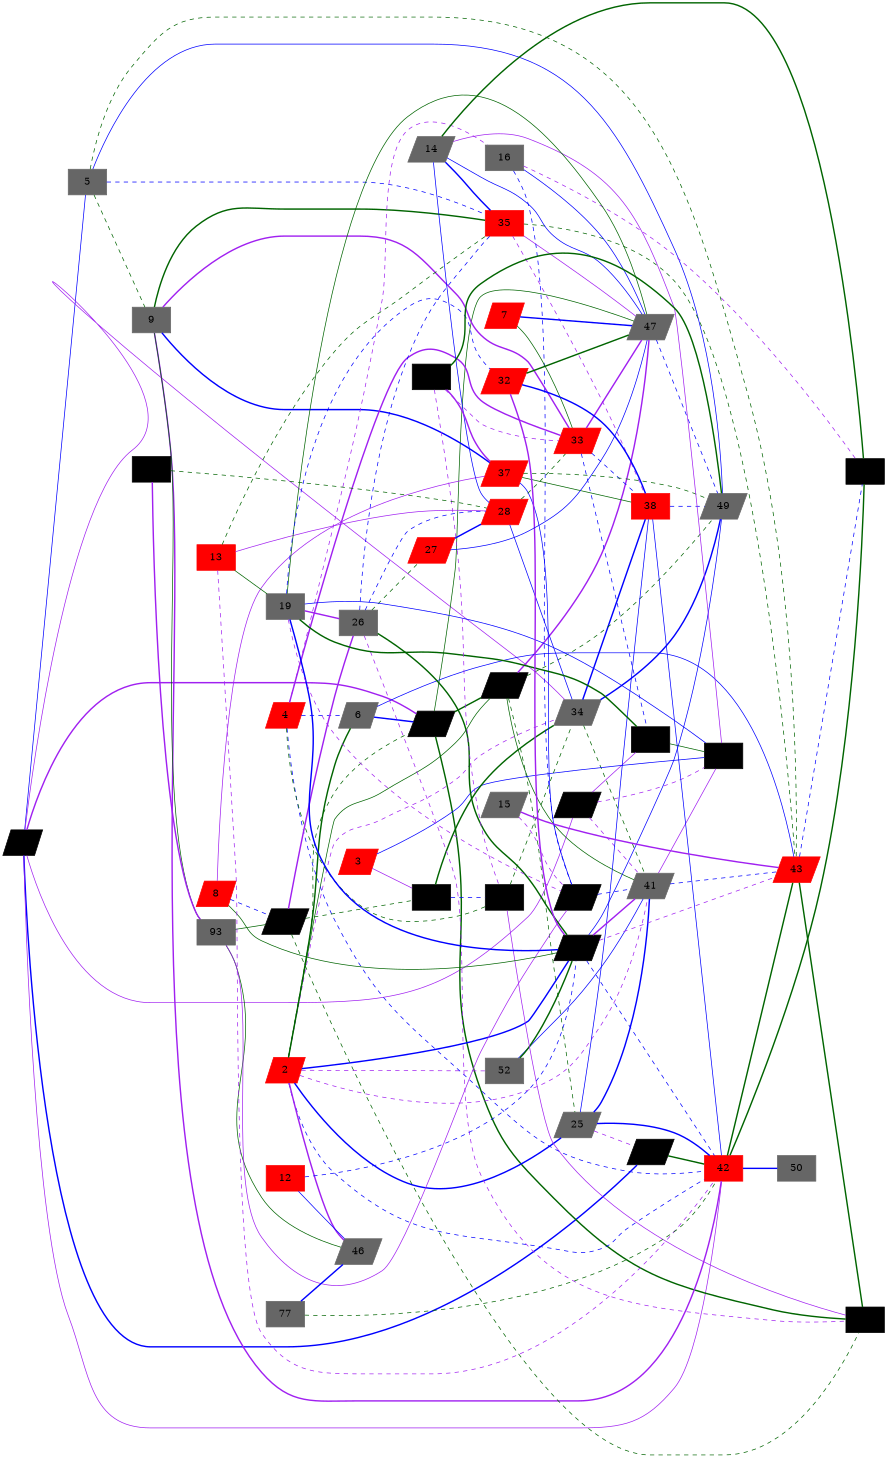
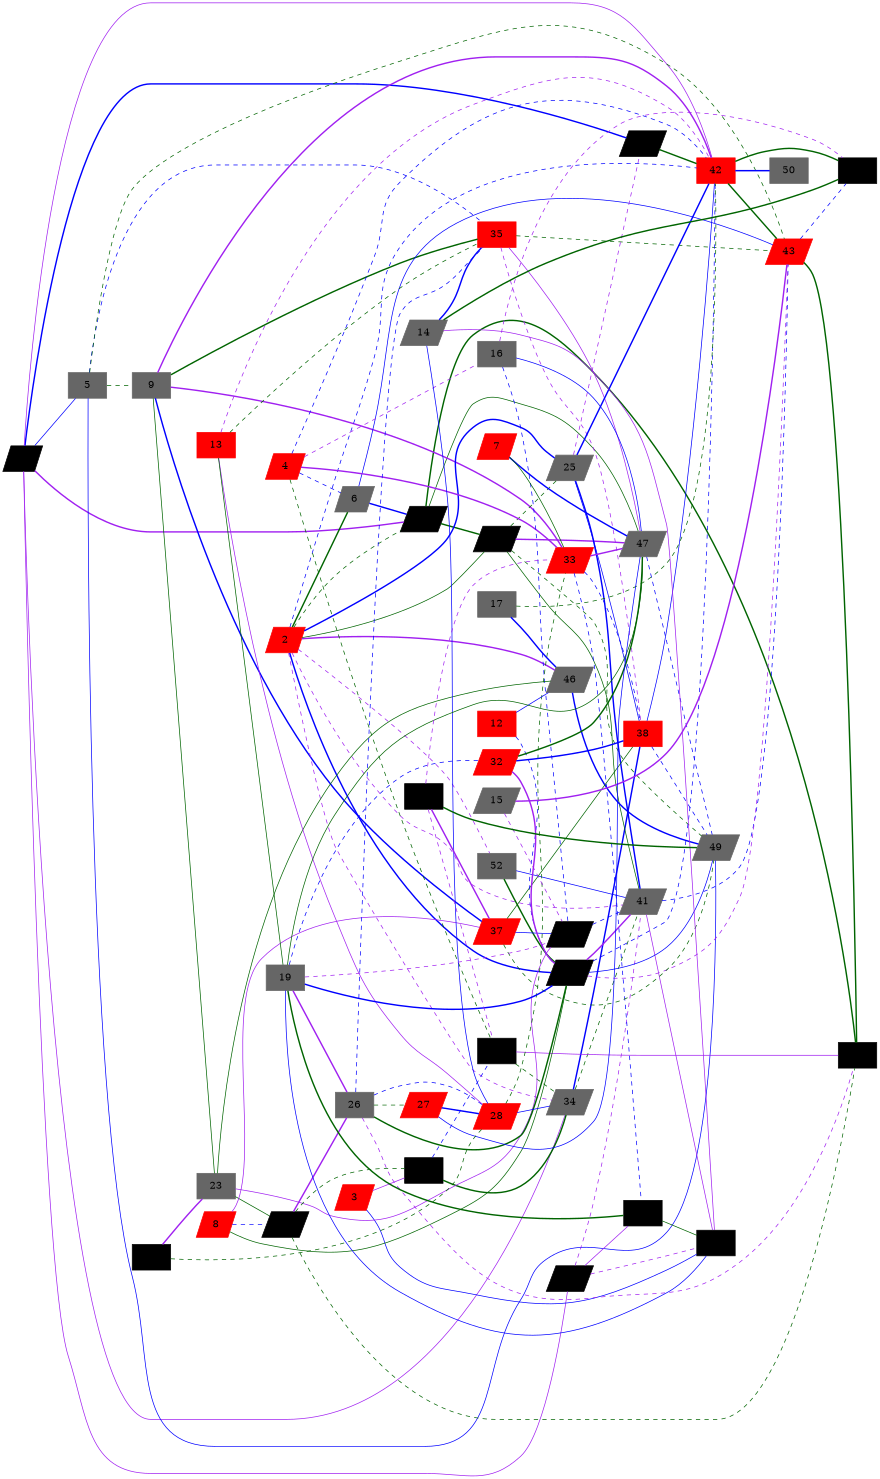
(549, 231) -> none
(682, 624) -> (613, 795)
(216, 932) -> (216, 1186)
(285, 1314) -> (497, 604)
